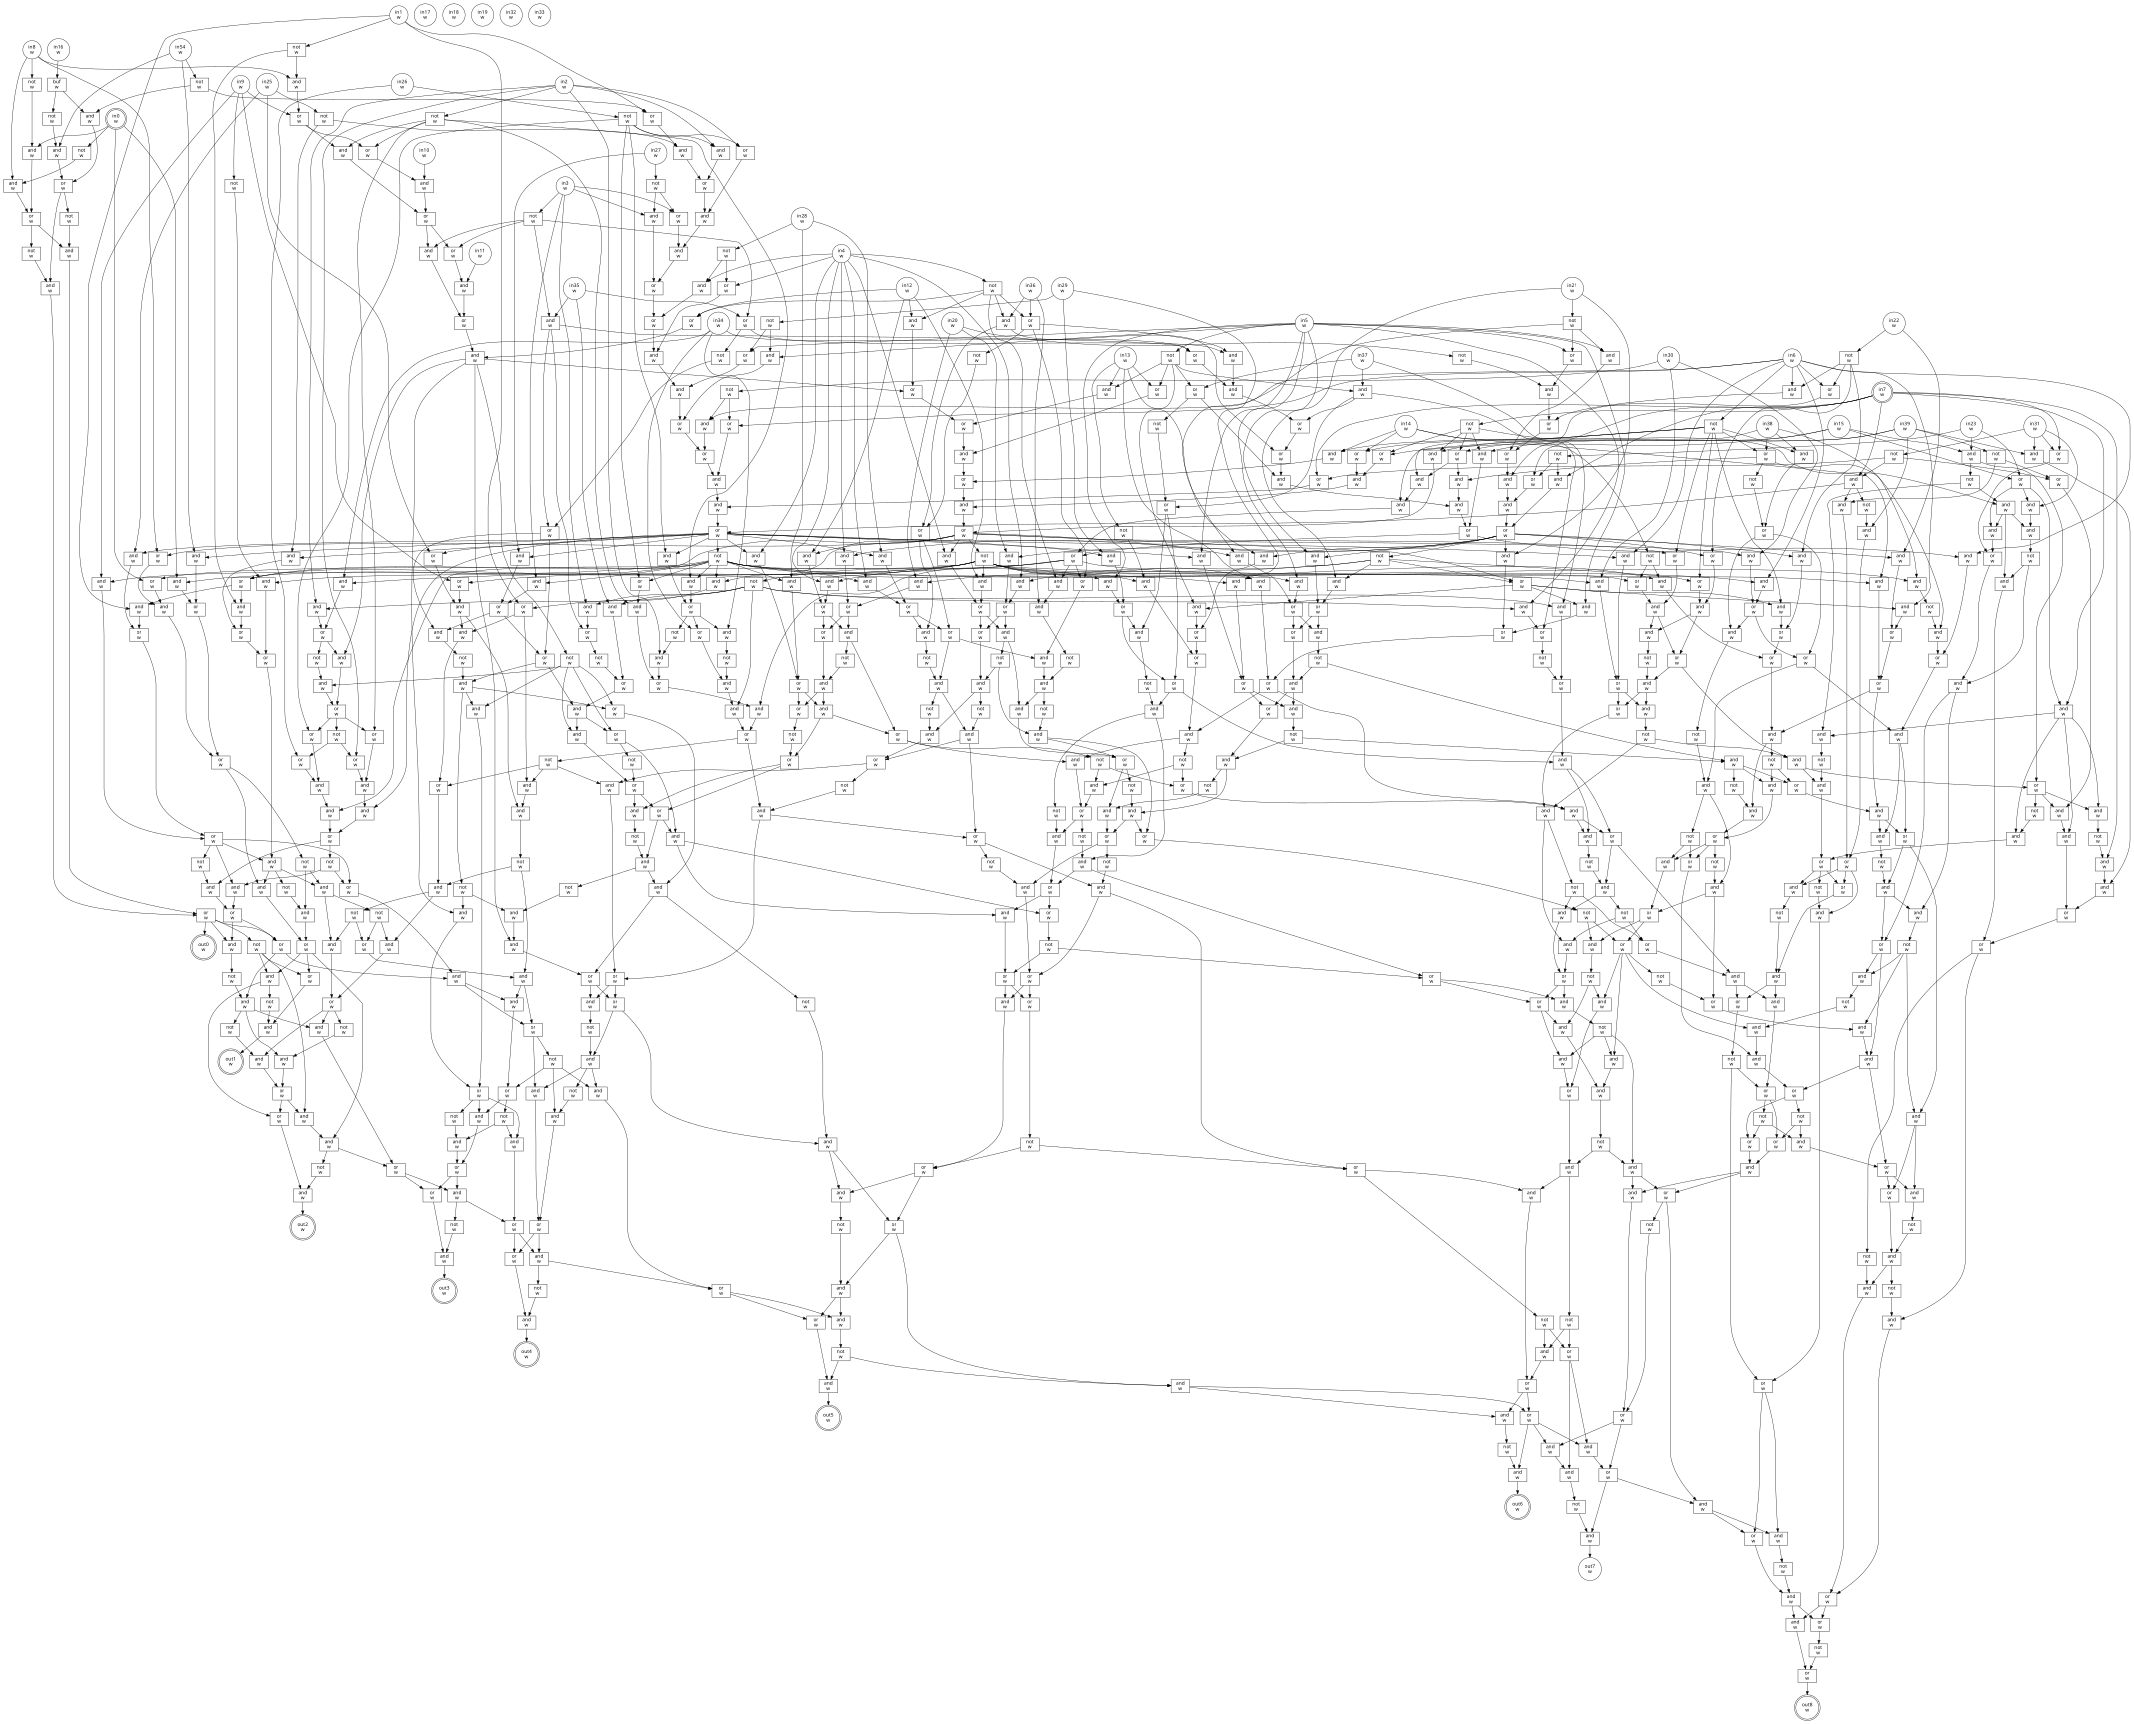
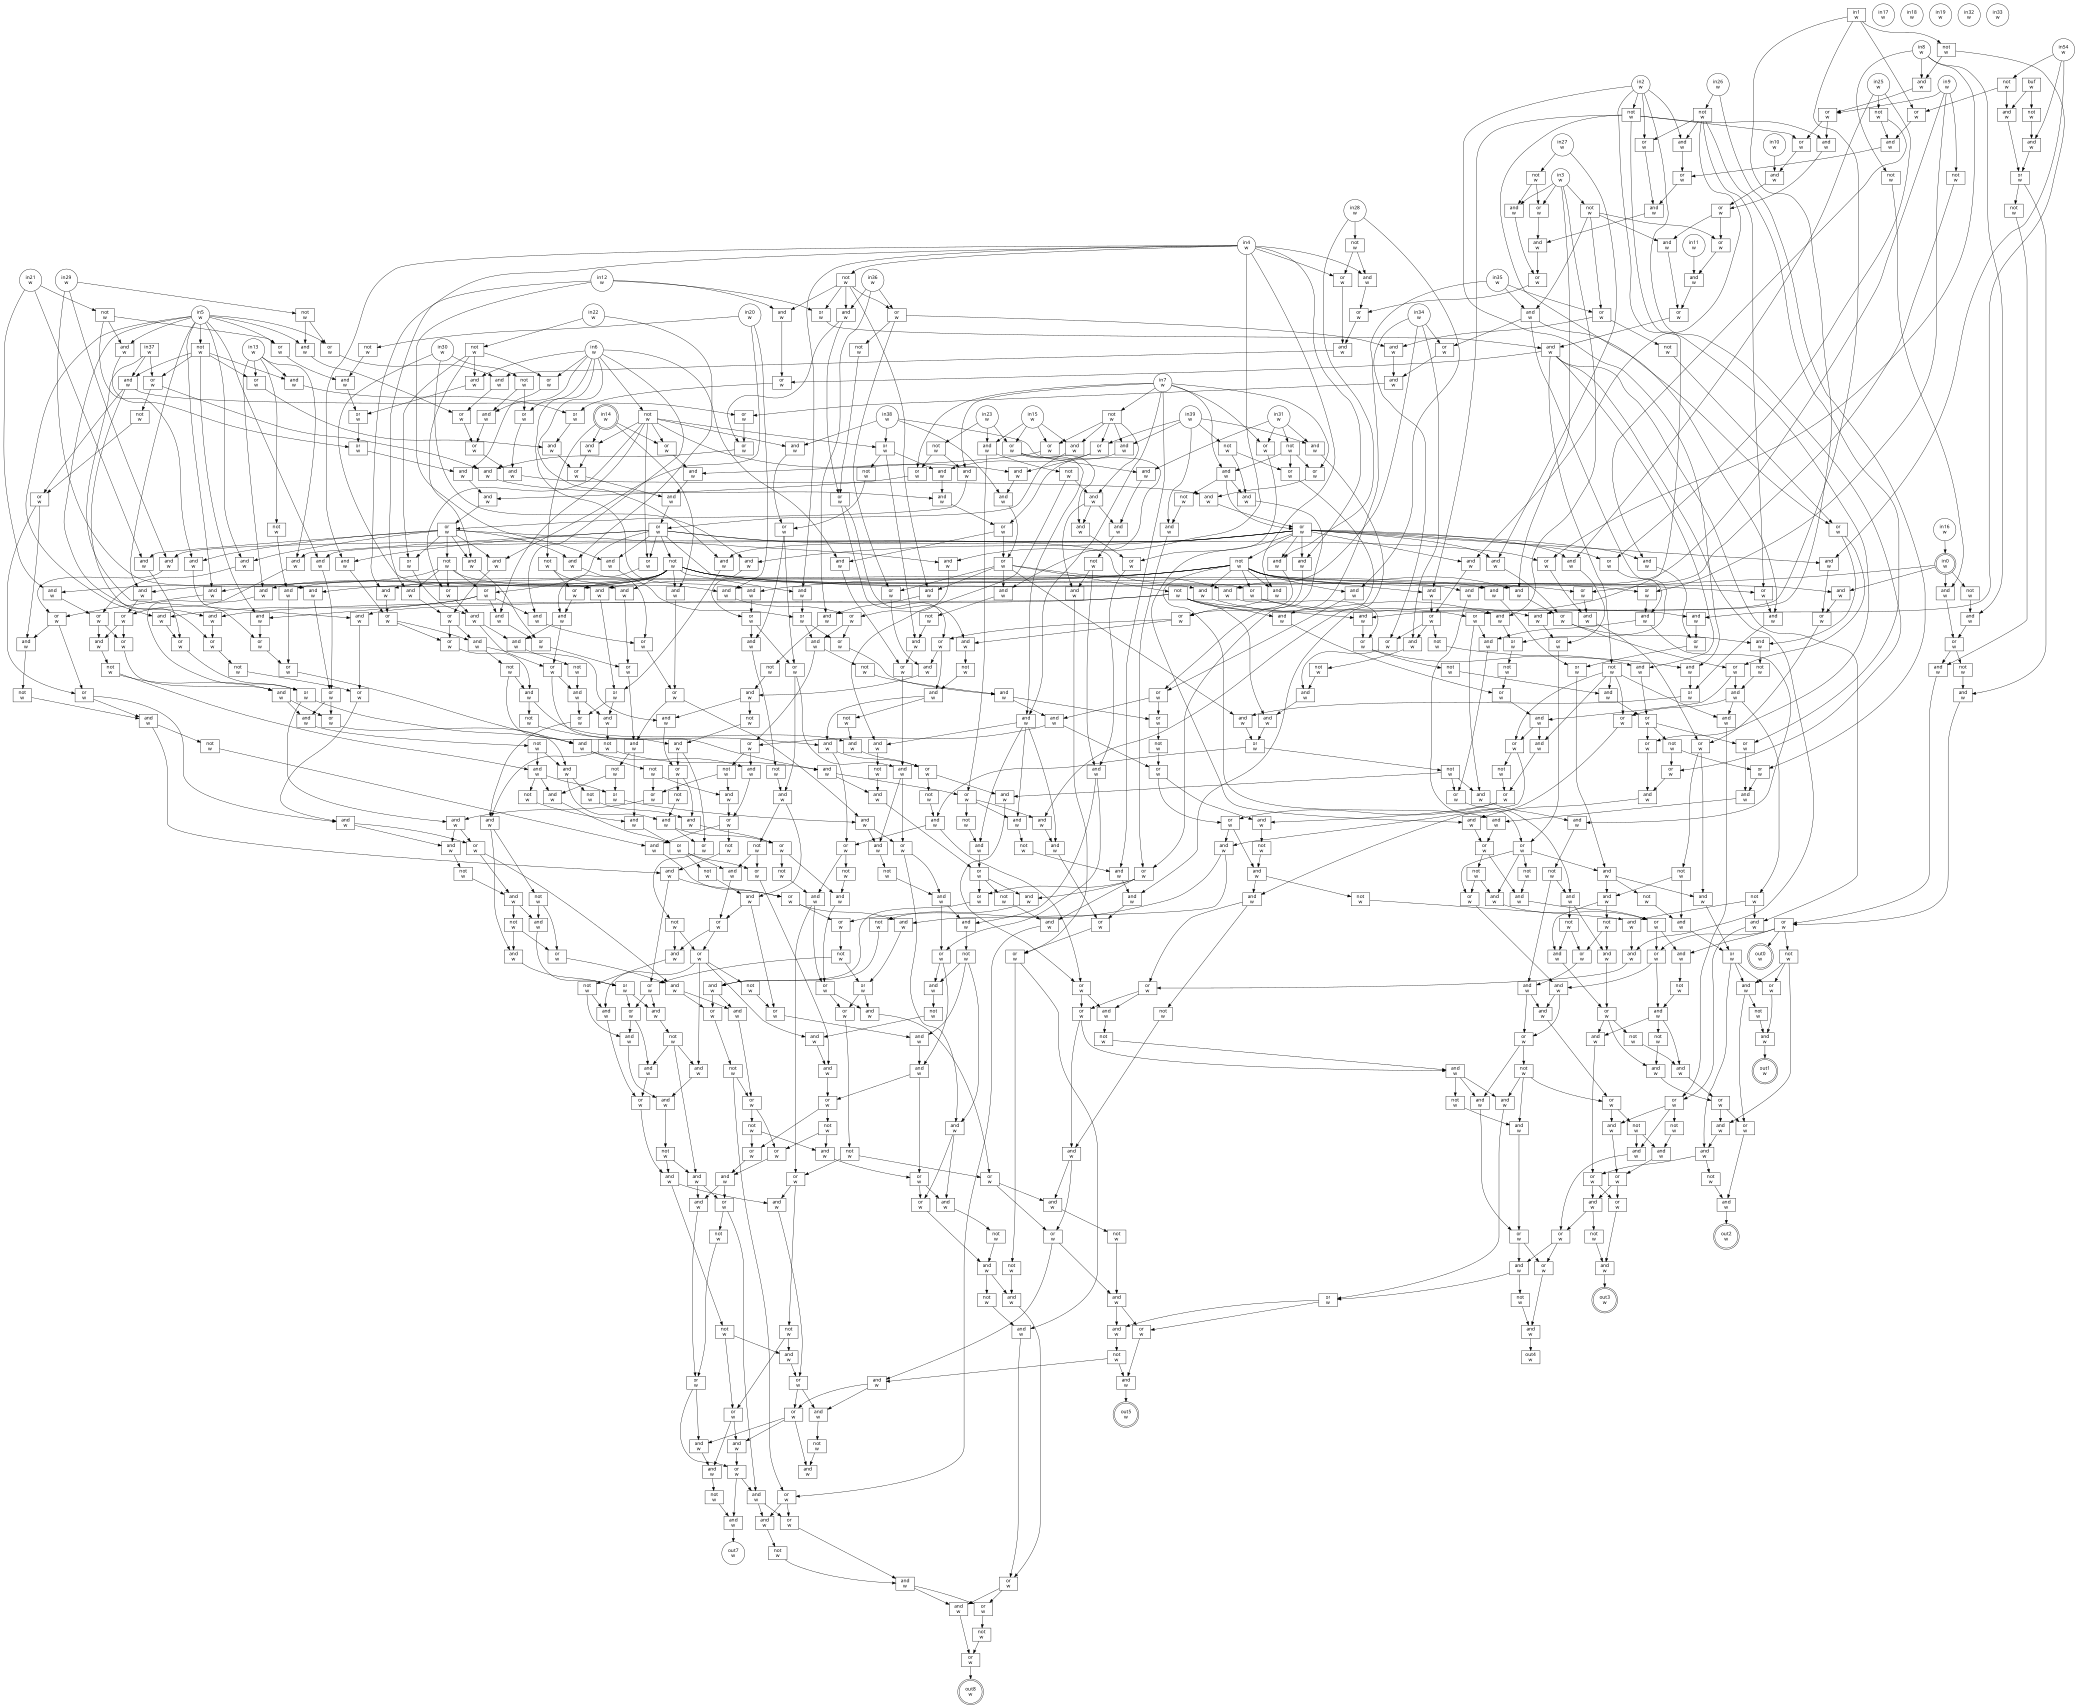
(399, 15) -> (1857, 15)
(58, 71) -> (1945, 545)
(1363, 358) -> (149, 350)
(1882, 392) -> (1163, 383)
(1406, 427) -> (606, 417)
(527, 1354) -> (1531, 1357)
(1518, 1507) -> none
